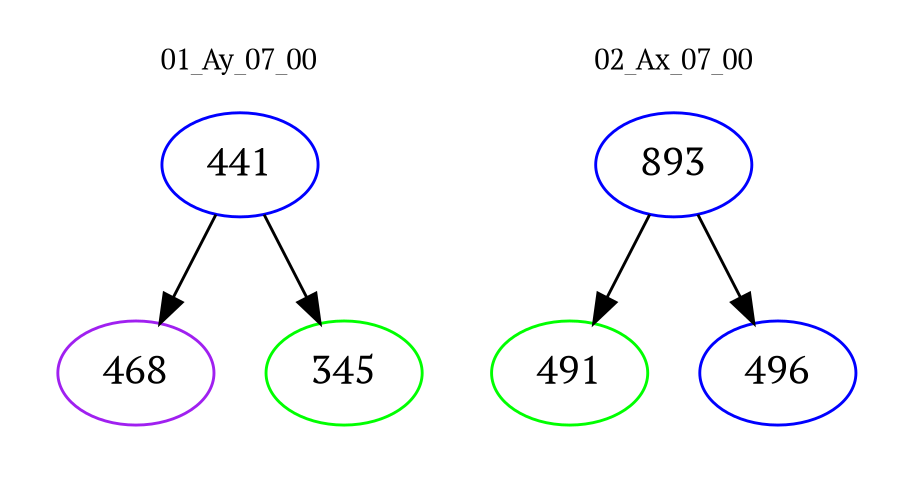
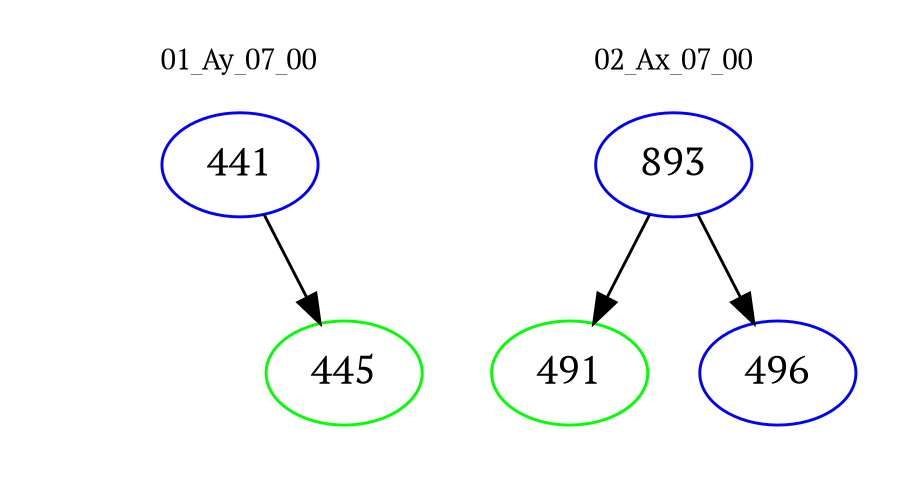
(136, 373) -> none
(344, 373) -> (344, 373)
